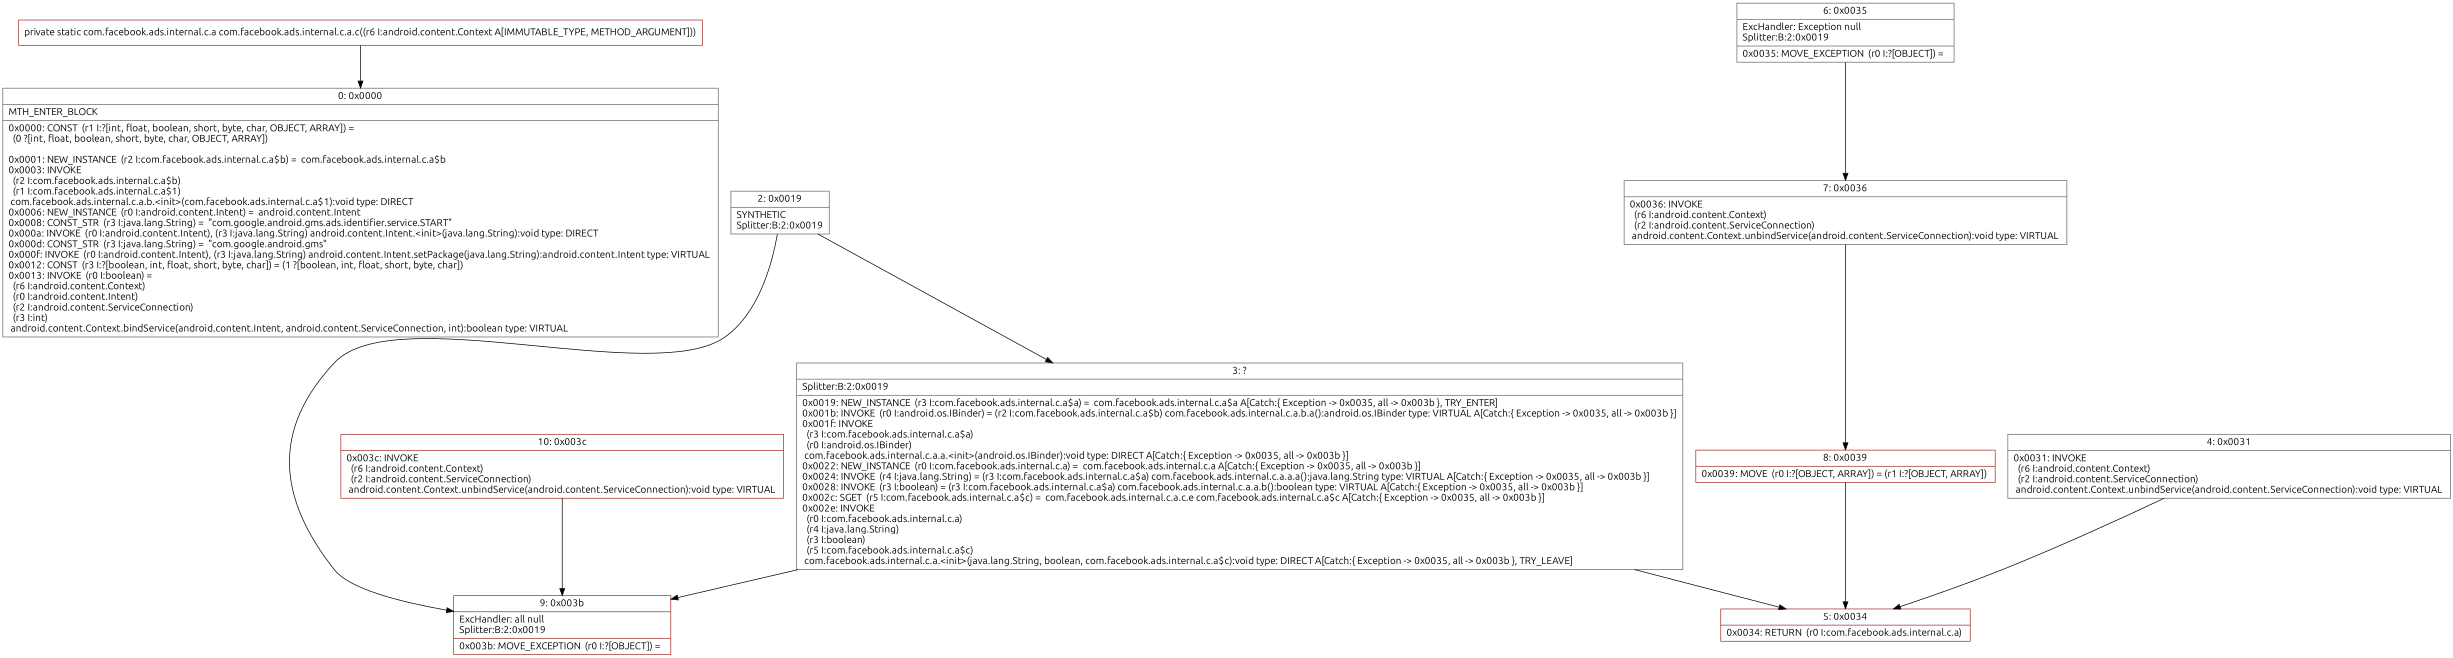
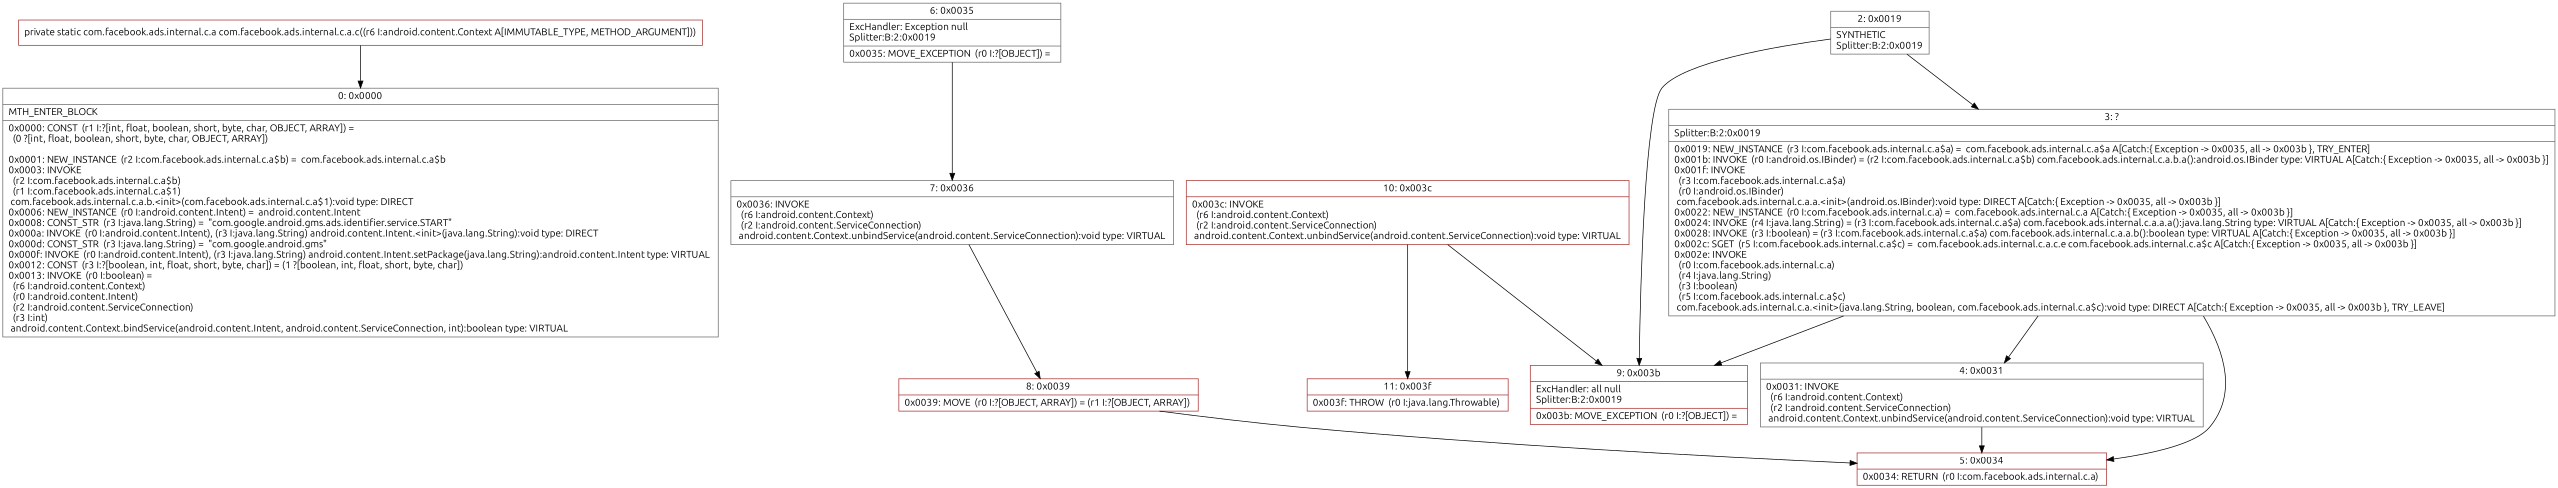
none -> (2023, 337)
none -> (1408, 395)
